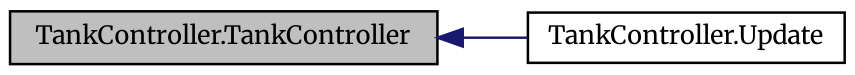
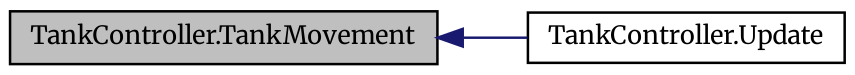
(224, 38) -> (224, 38)
